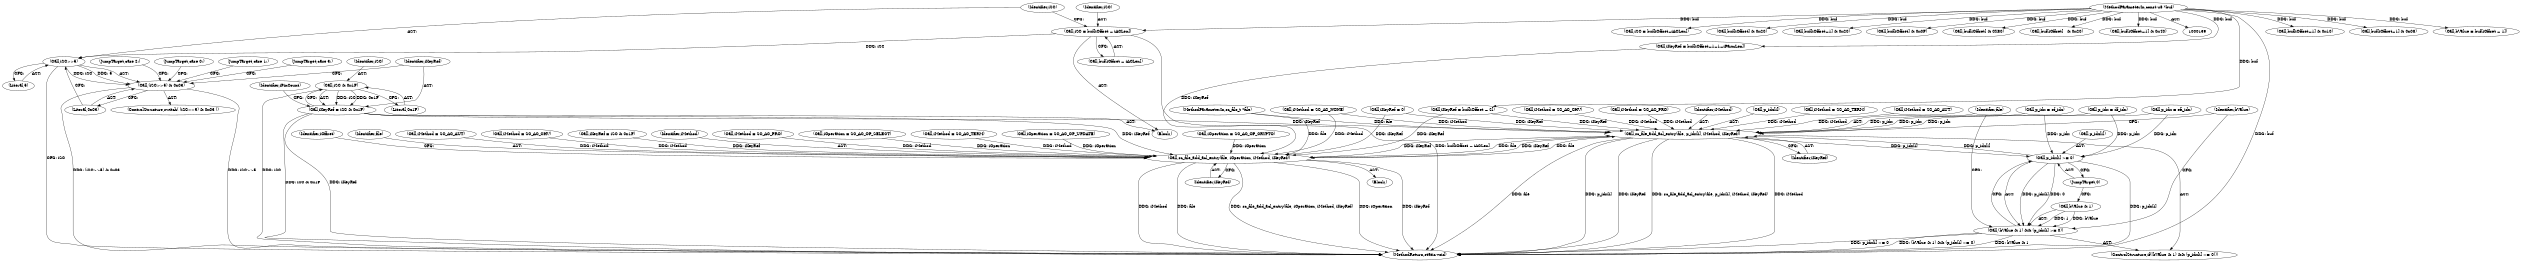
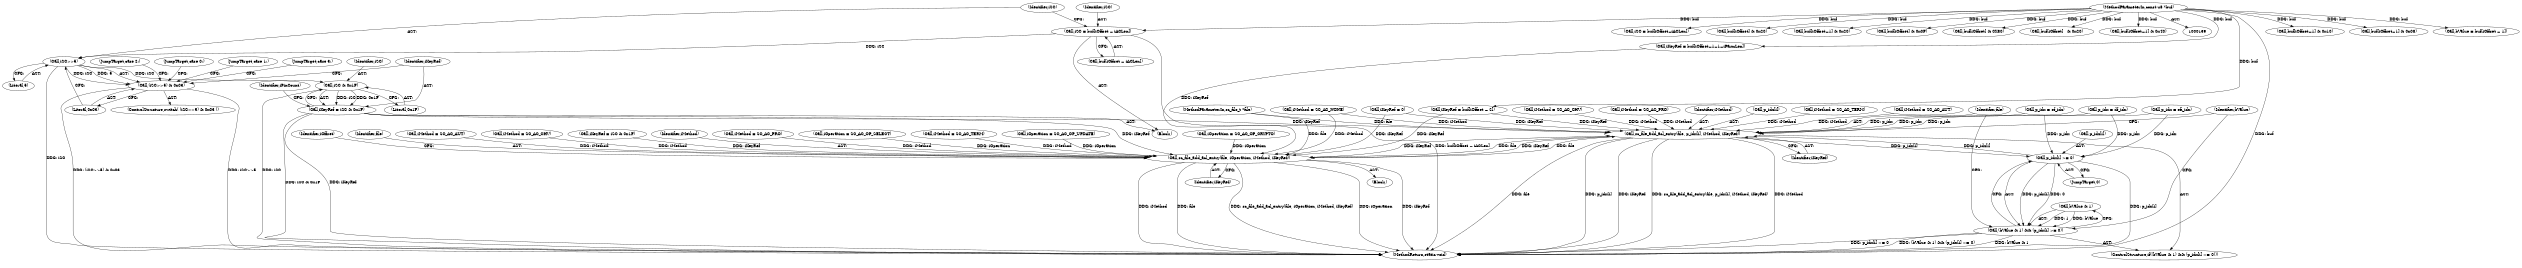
none -> (211, 80)
(56, 158) -> (56, 158)
(2081, 193) -> (2091, 224)
